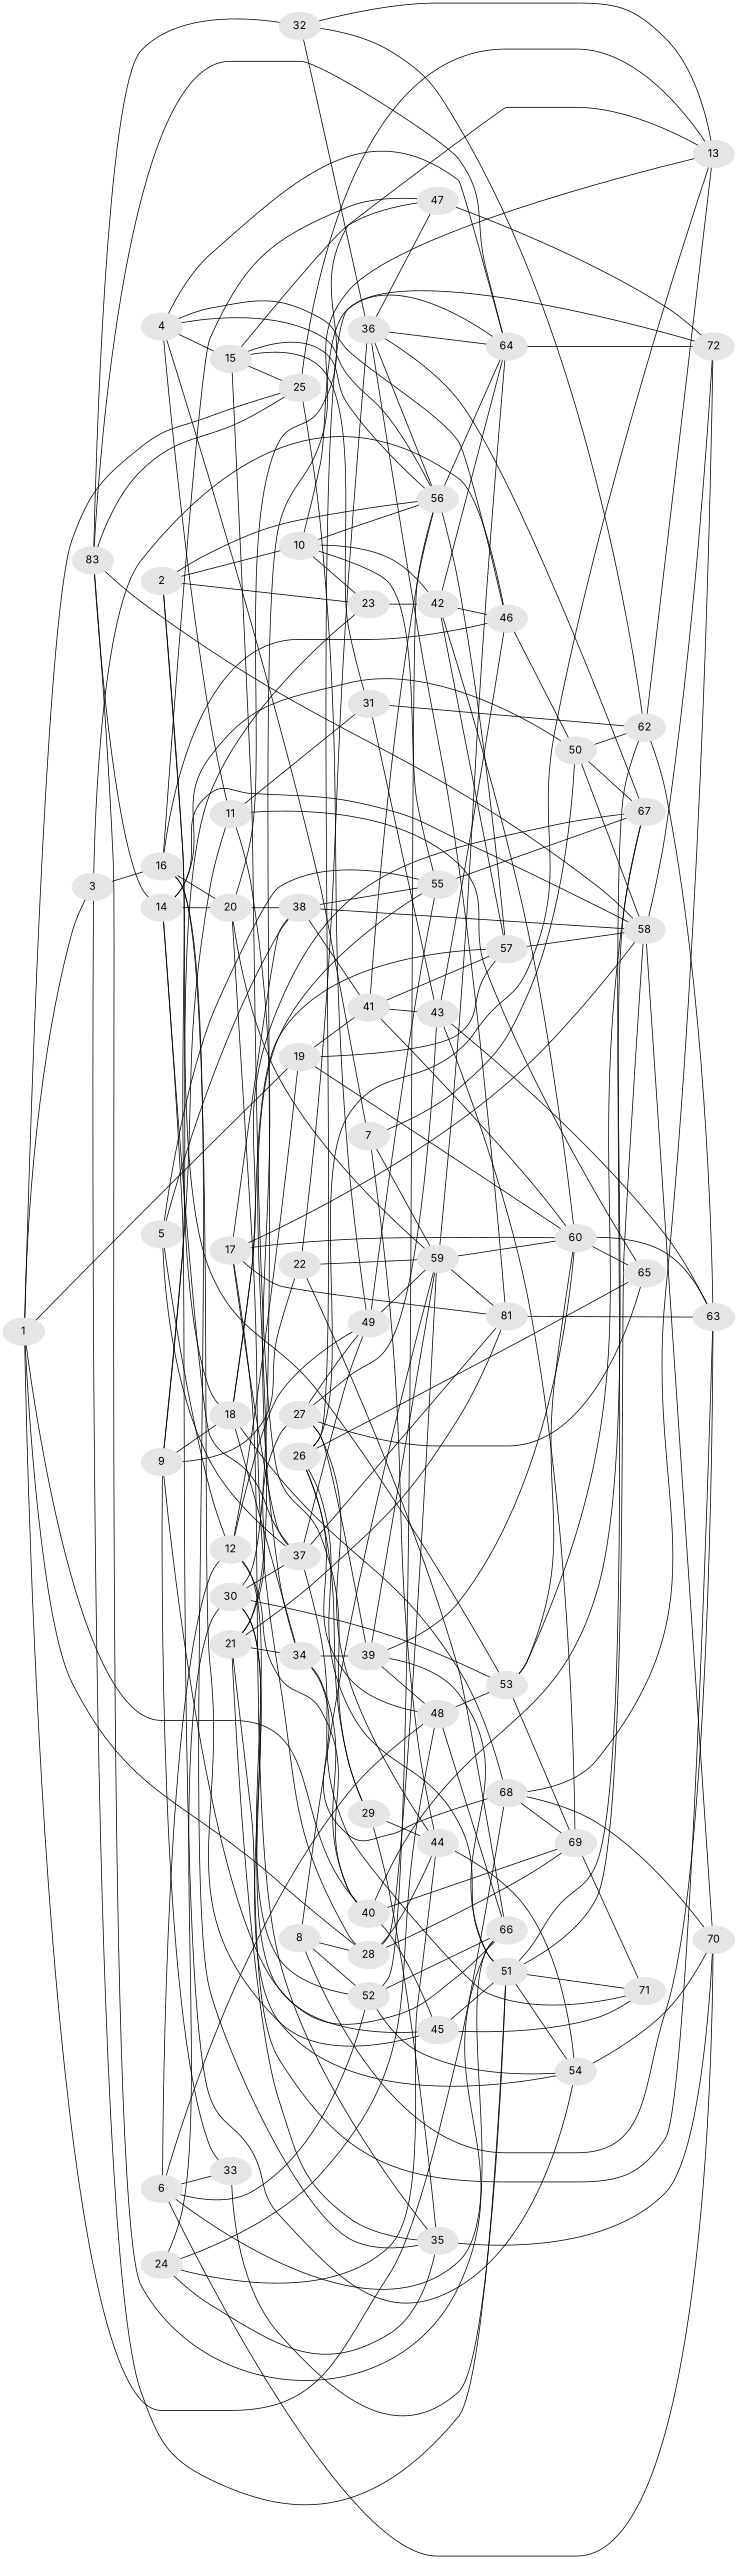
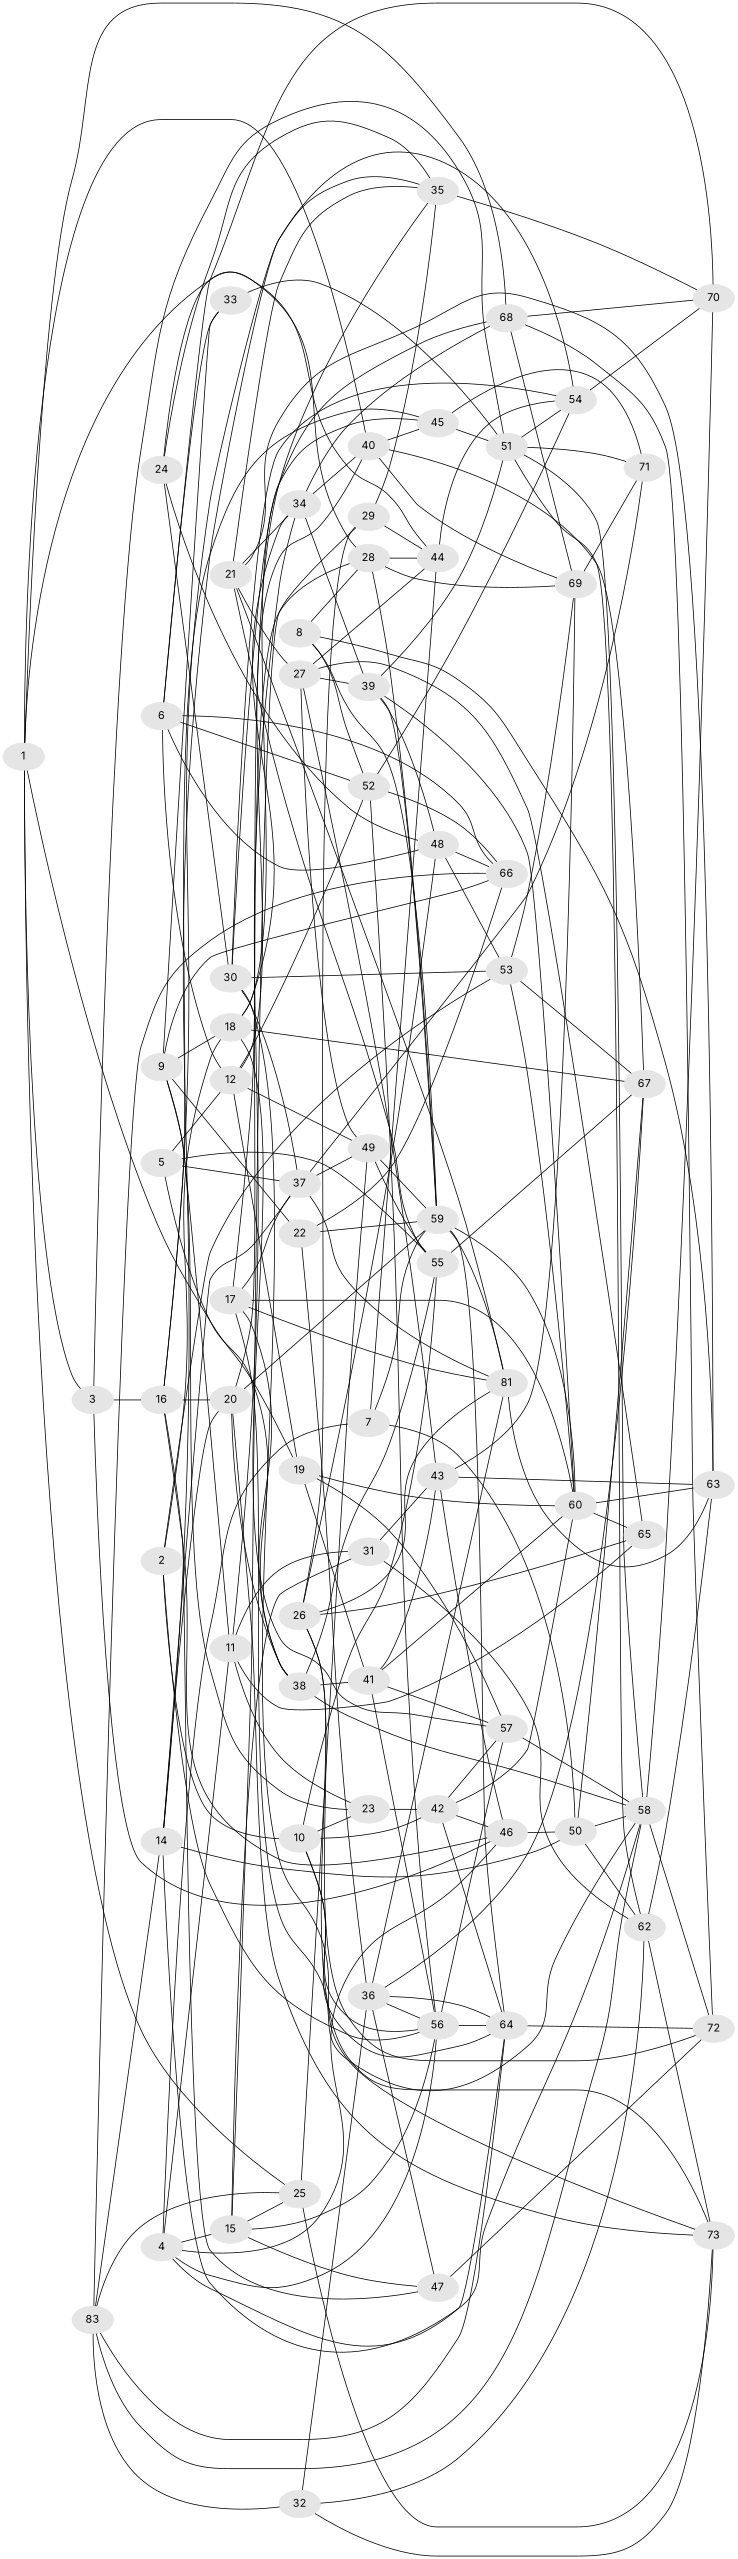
(714, 154) -> (714, 2236)
(265, 593) -> (273, 1748)
(365, 1733) -> (406, 1484)
